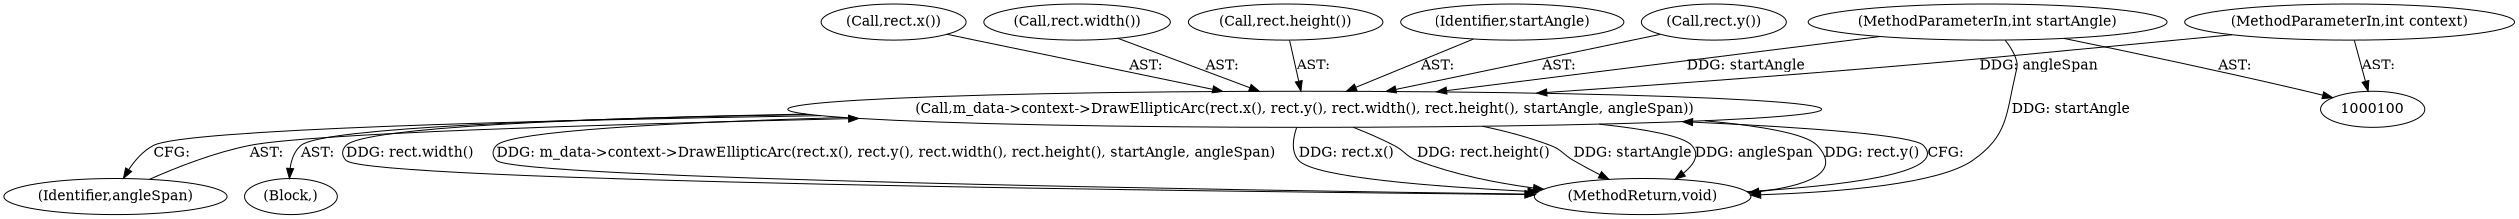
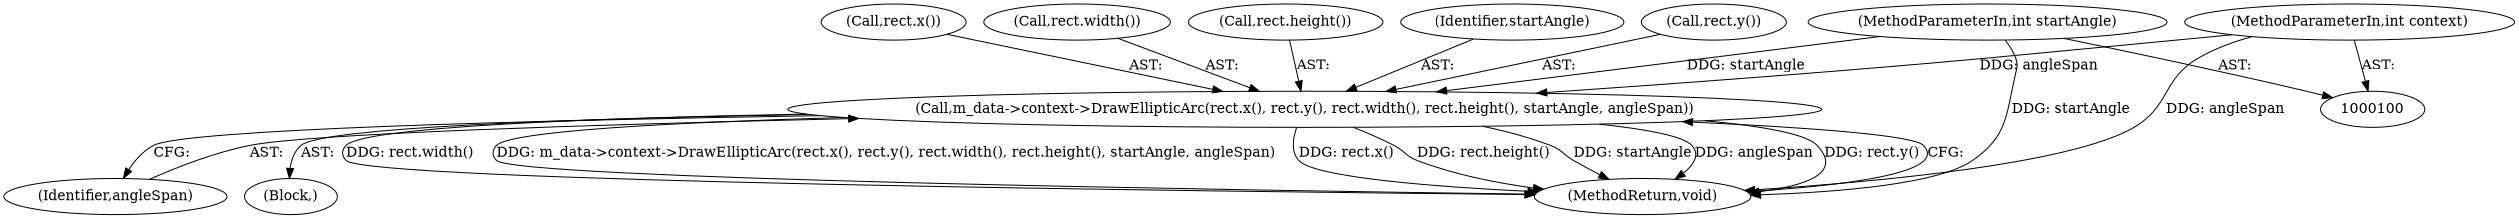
none -> (2023, 160)
